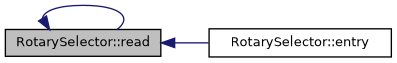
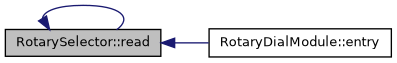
(300, 43) -> (300, 43)
